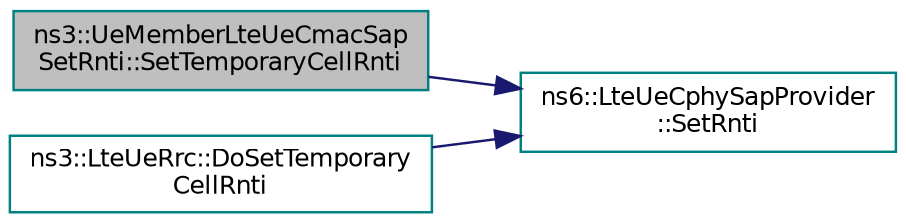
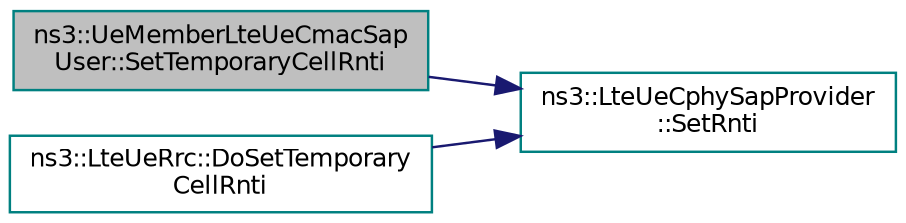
(221, 51) -> (221, 51)
(708, 112) -> (708, 112)
